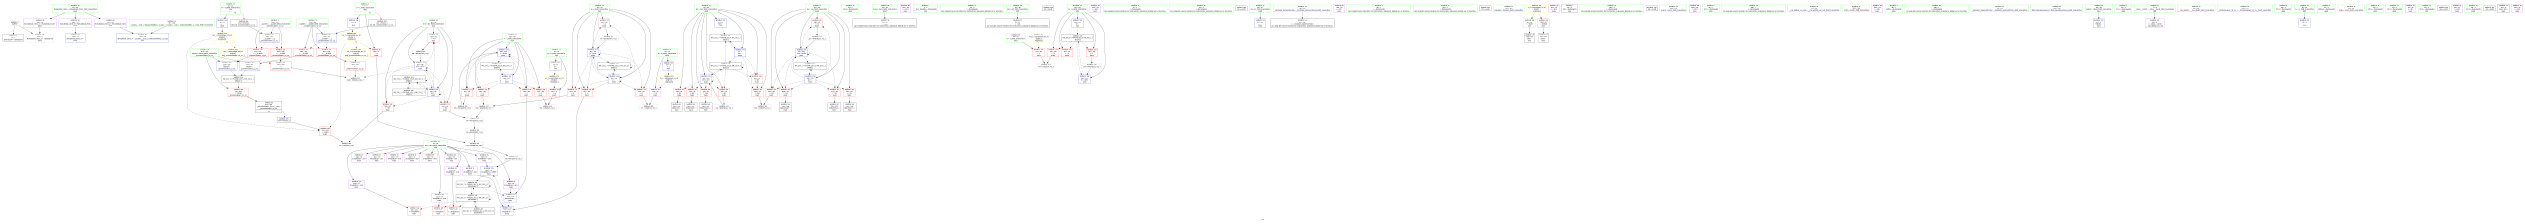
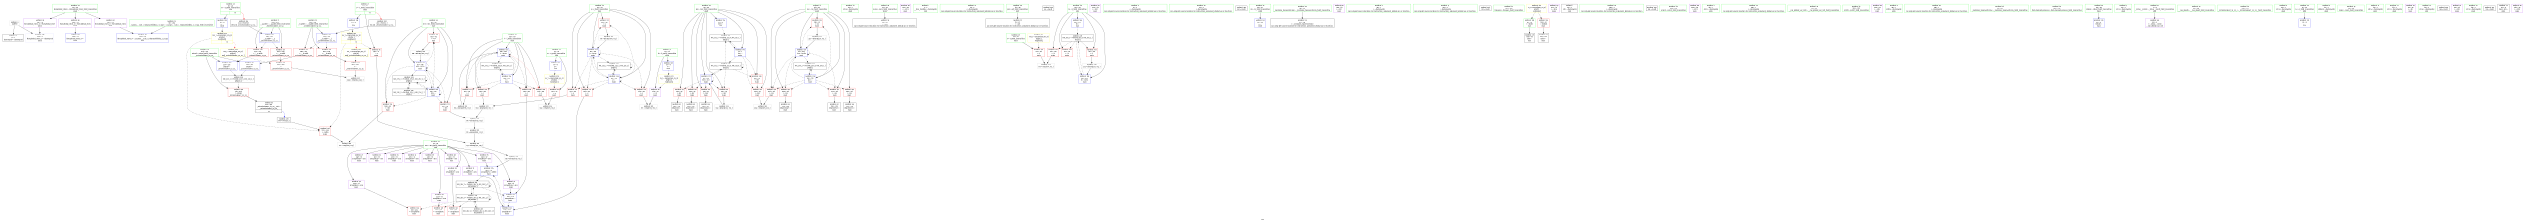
(390, 72) -> (415, 72)
